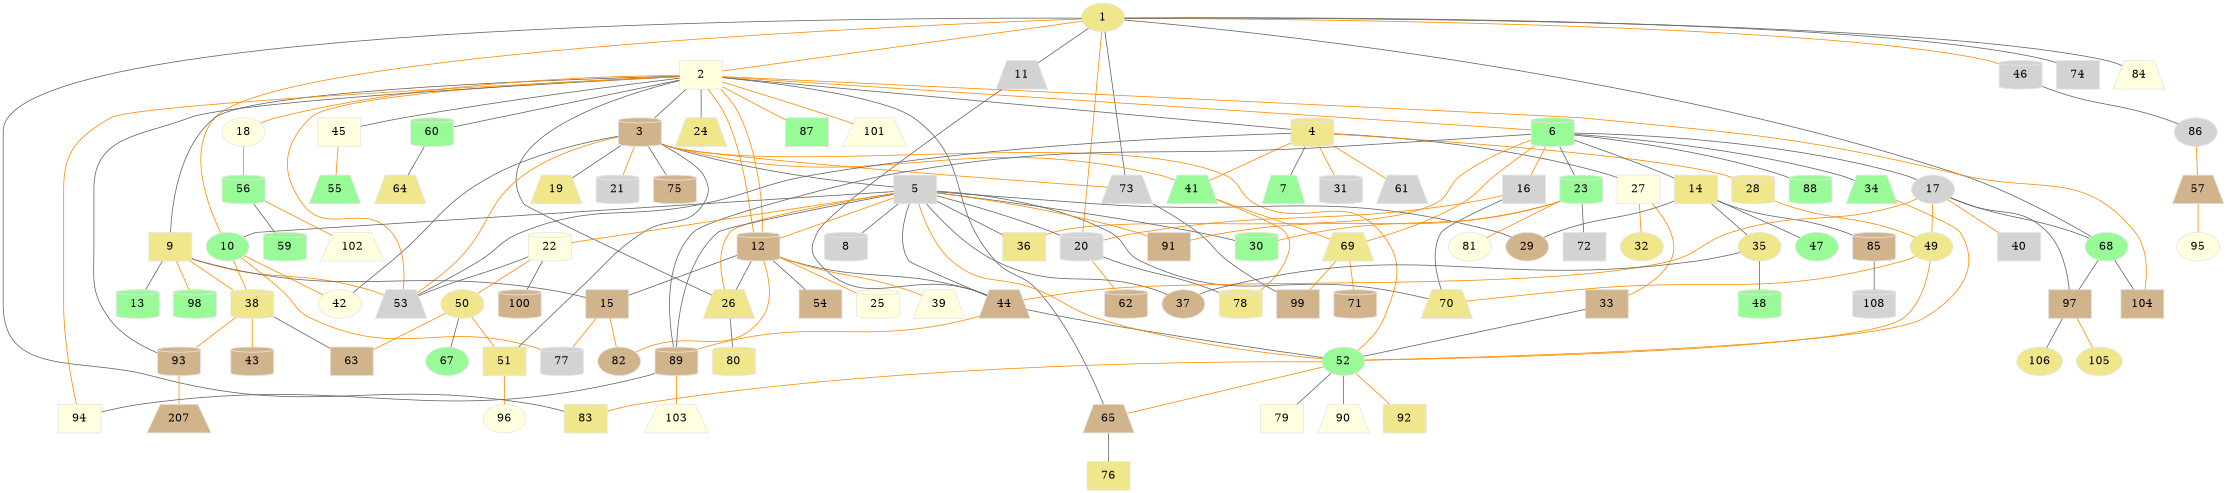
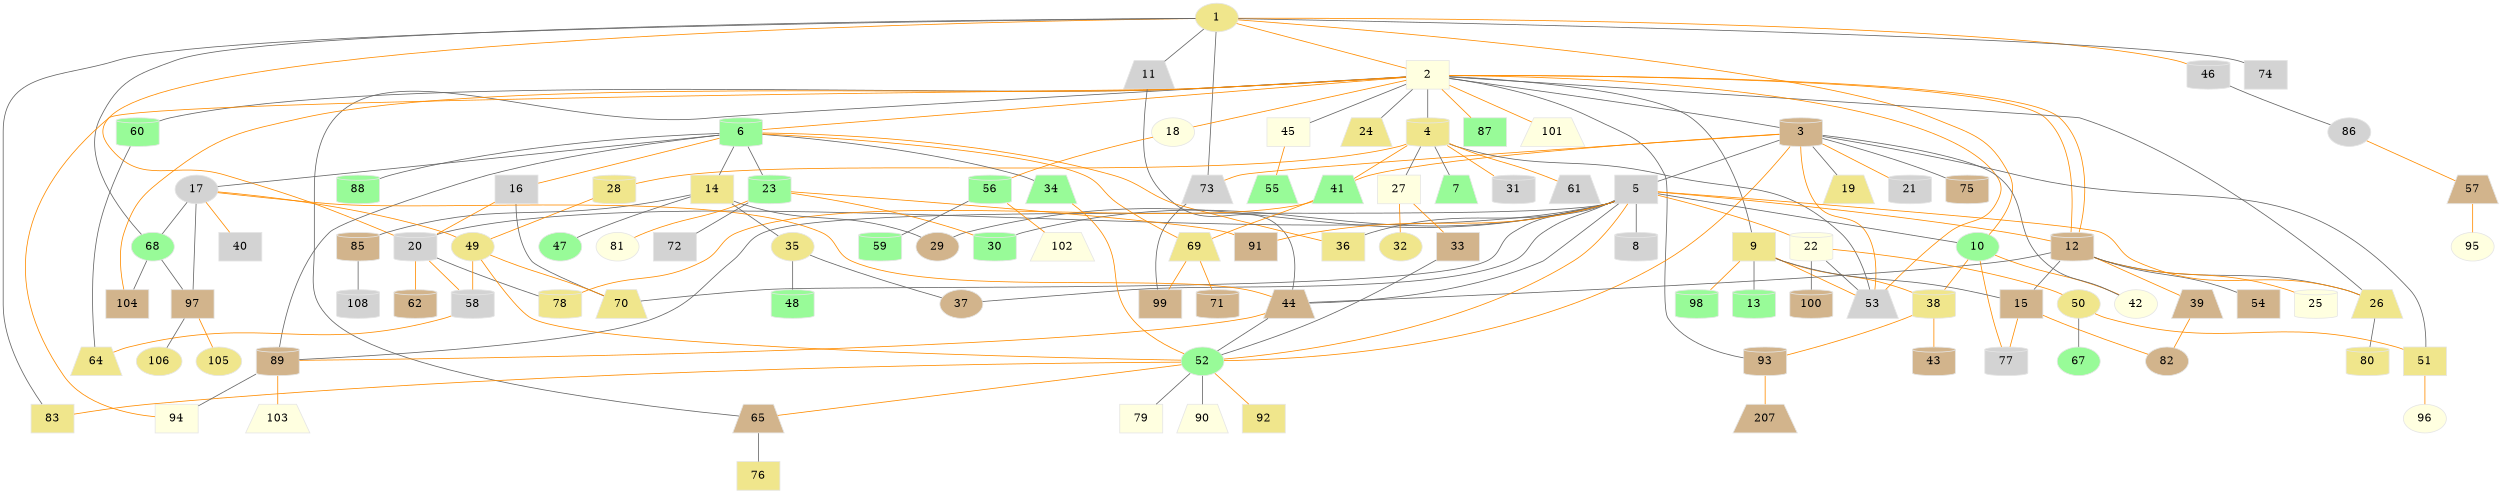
(2139, 75) -> none
none -> (473, 304)
(939, 304) -> (2197, 304)
(749, 331) -> (2180, 337)
(352, 361) -> none
